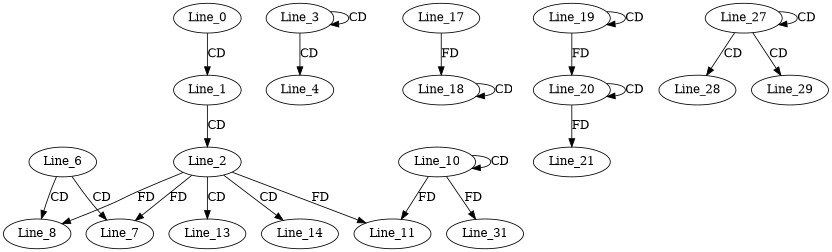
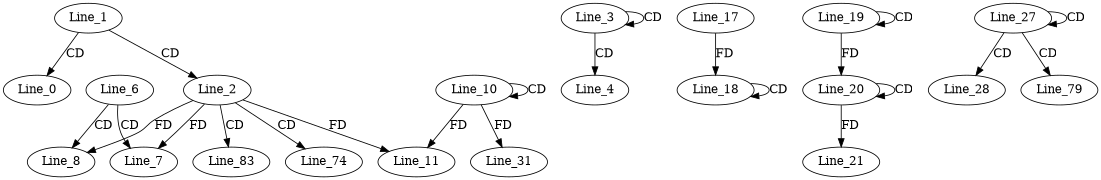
(207, 50) -> (65, 51)
(790, 90) -> (1059, 90)
(207, 234) -> (231, 162)
(300, 234) -> (324, 162)
